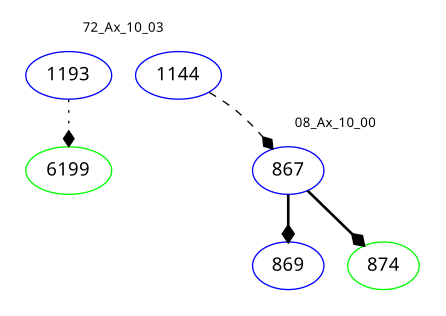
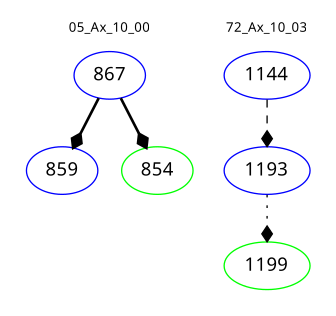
(251, 124) -> (267, 115)
(336, 124) -> (110, 28)
(69, 171) -> (267, 266)
(288, 266) -> (62, 171)
(383, 266) -> (157, 171)
